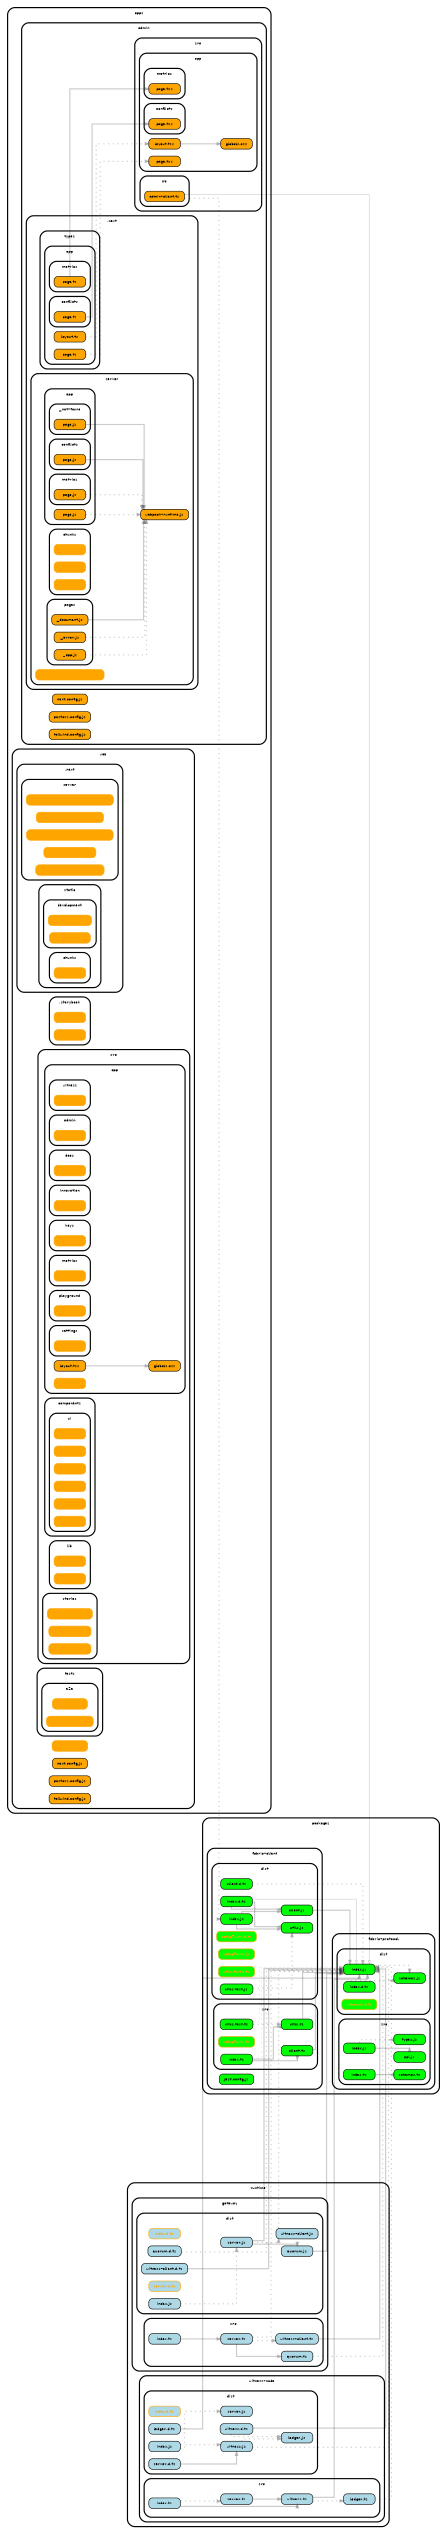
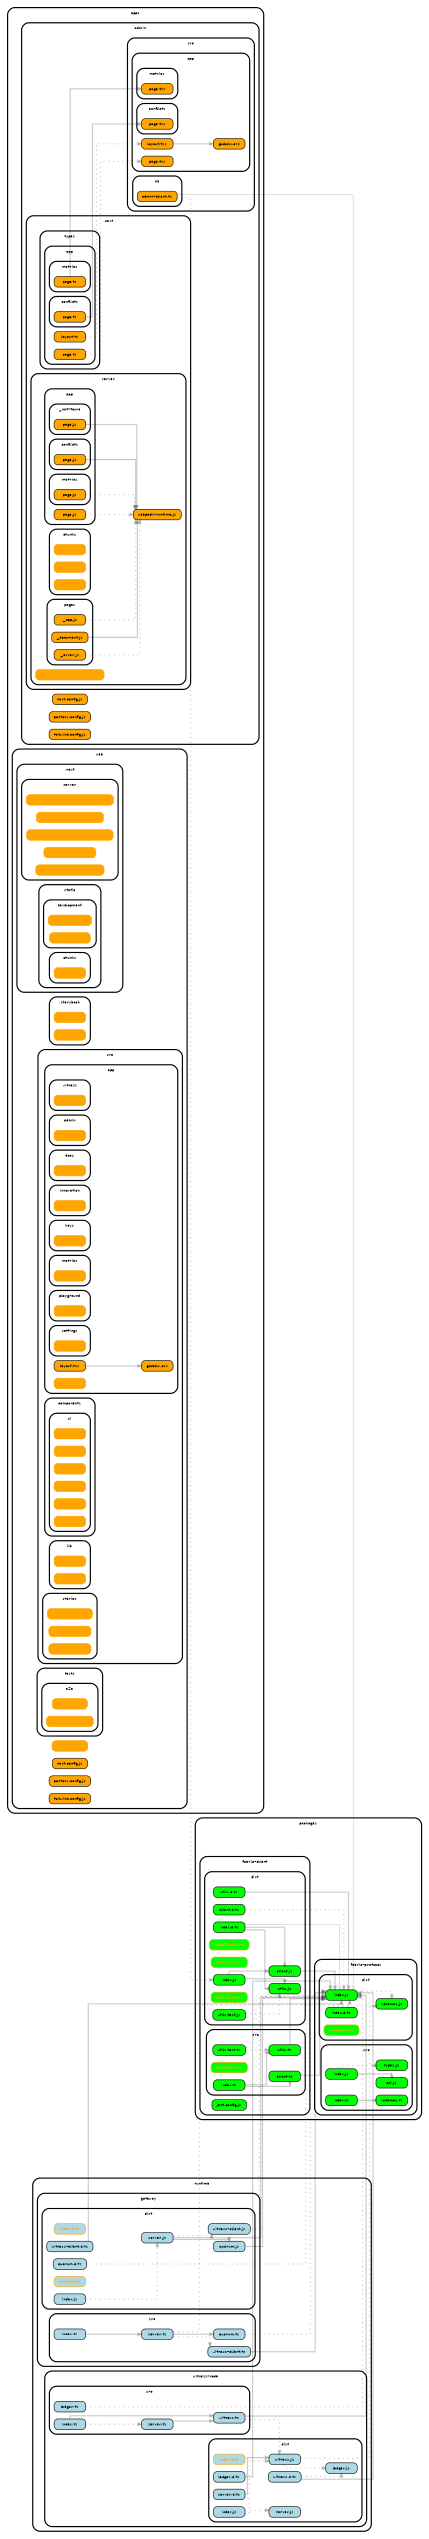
none -> (229, 1892)
(326, 2501) -> (278, 2420)
